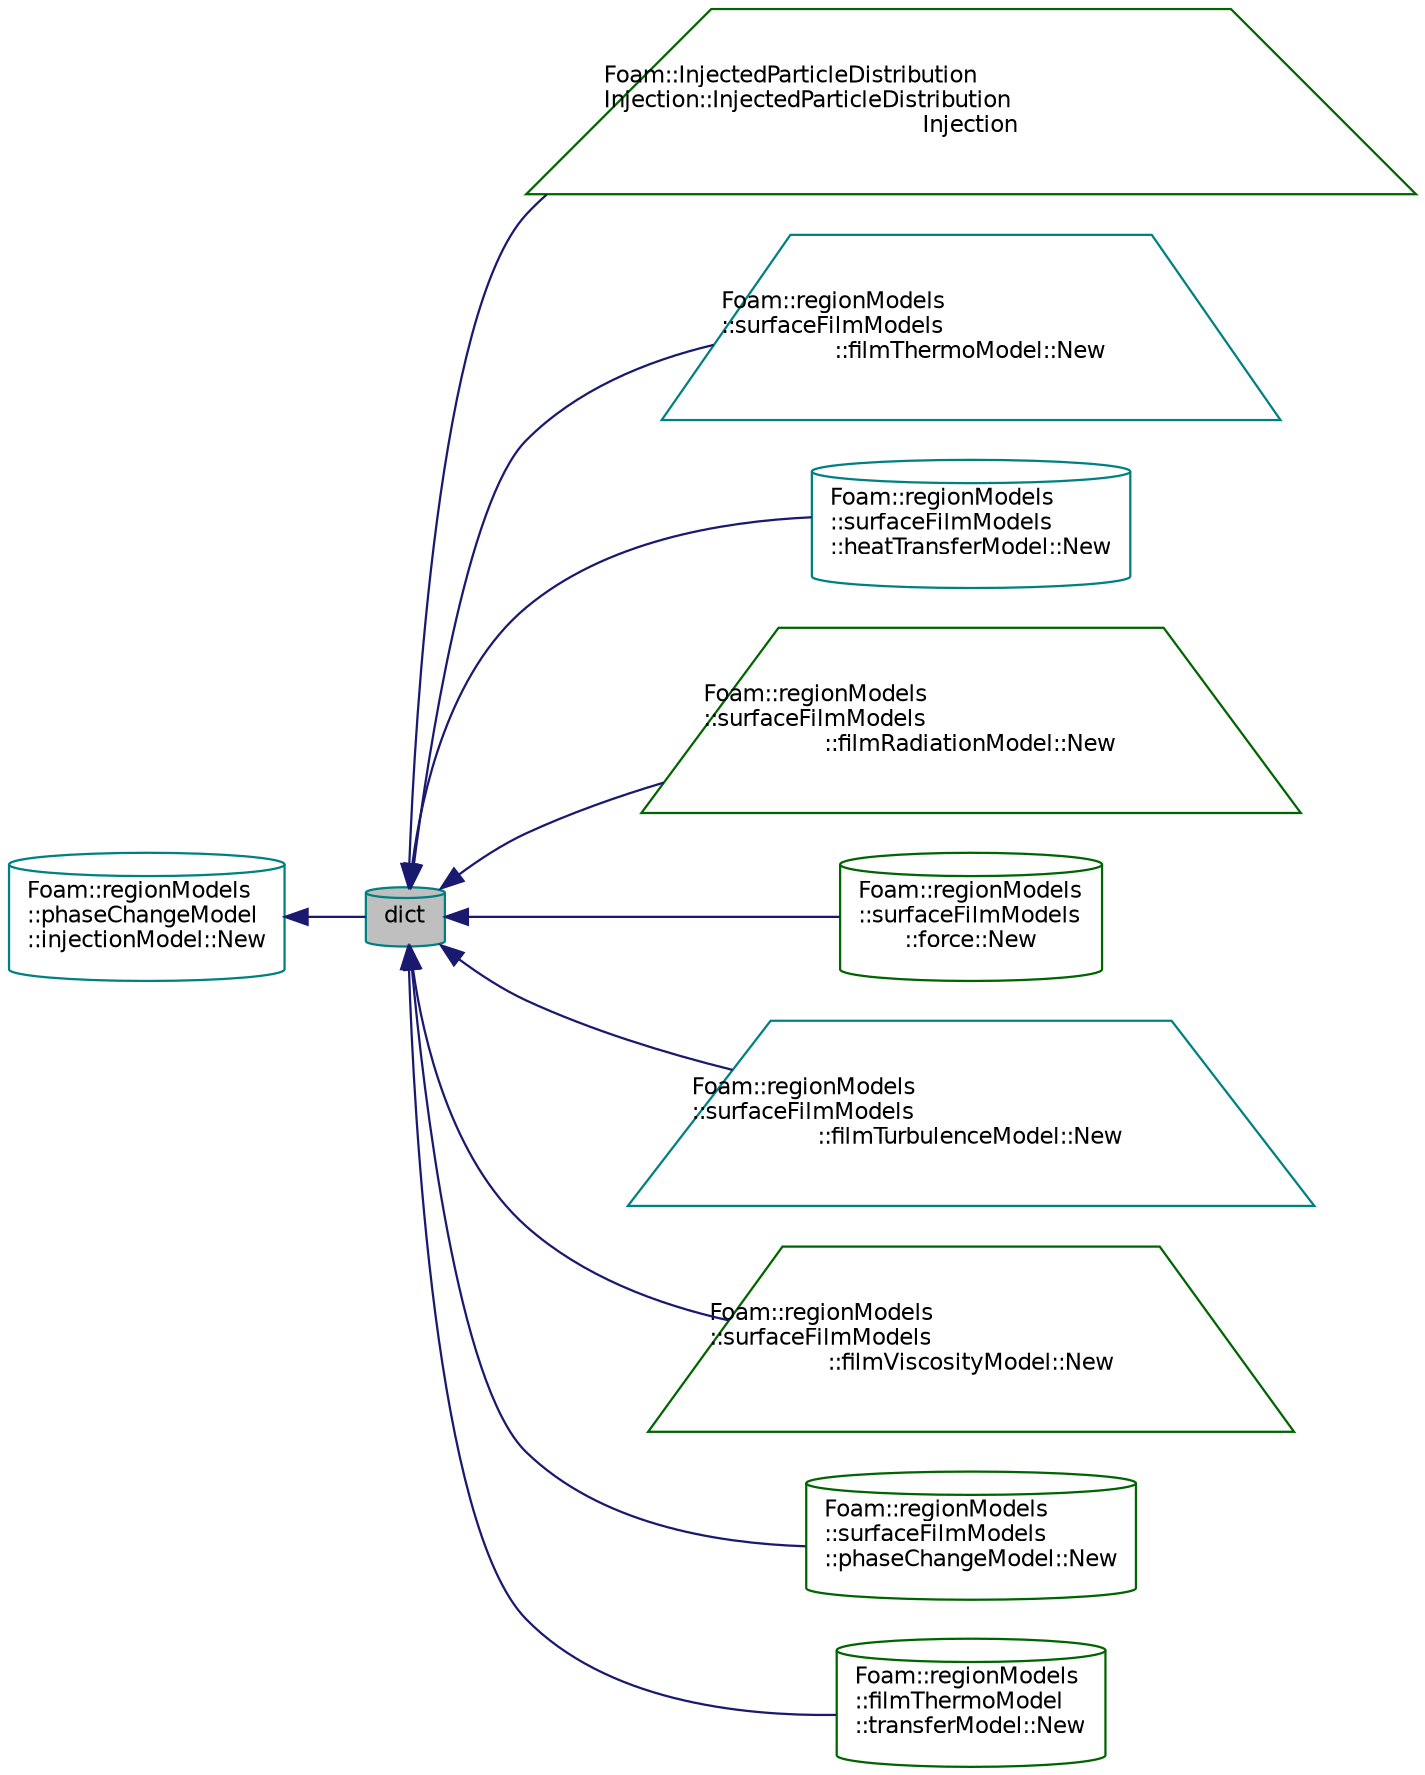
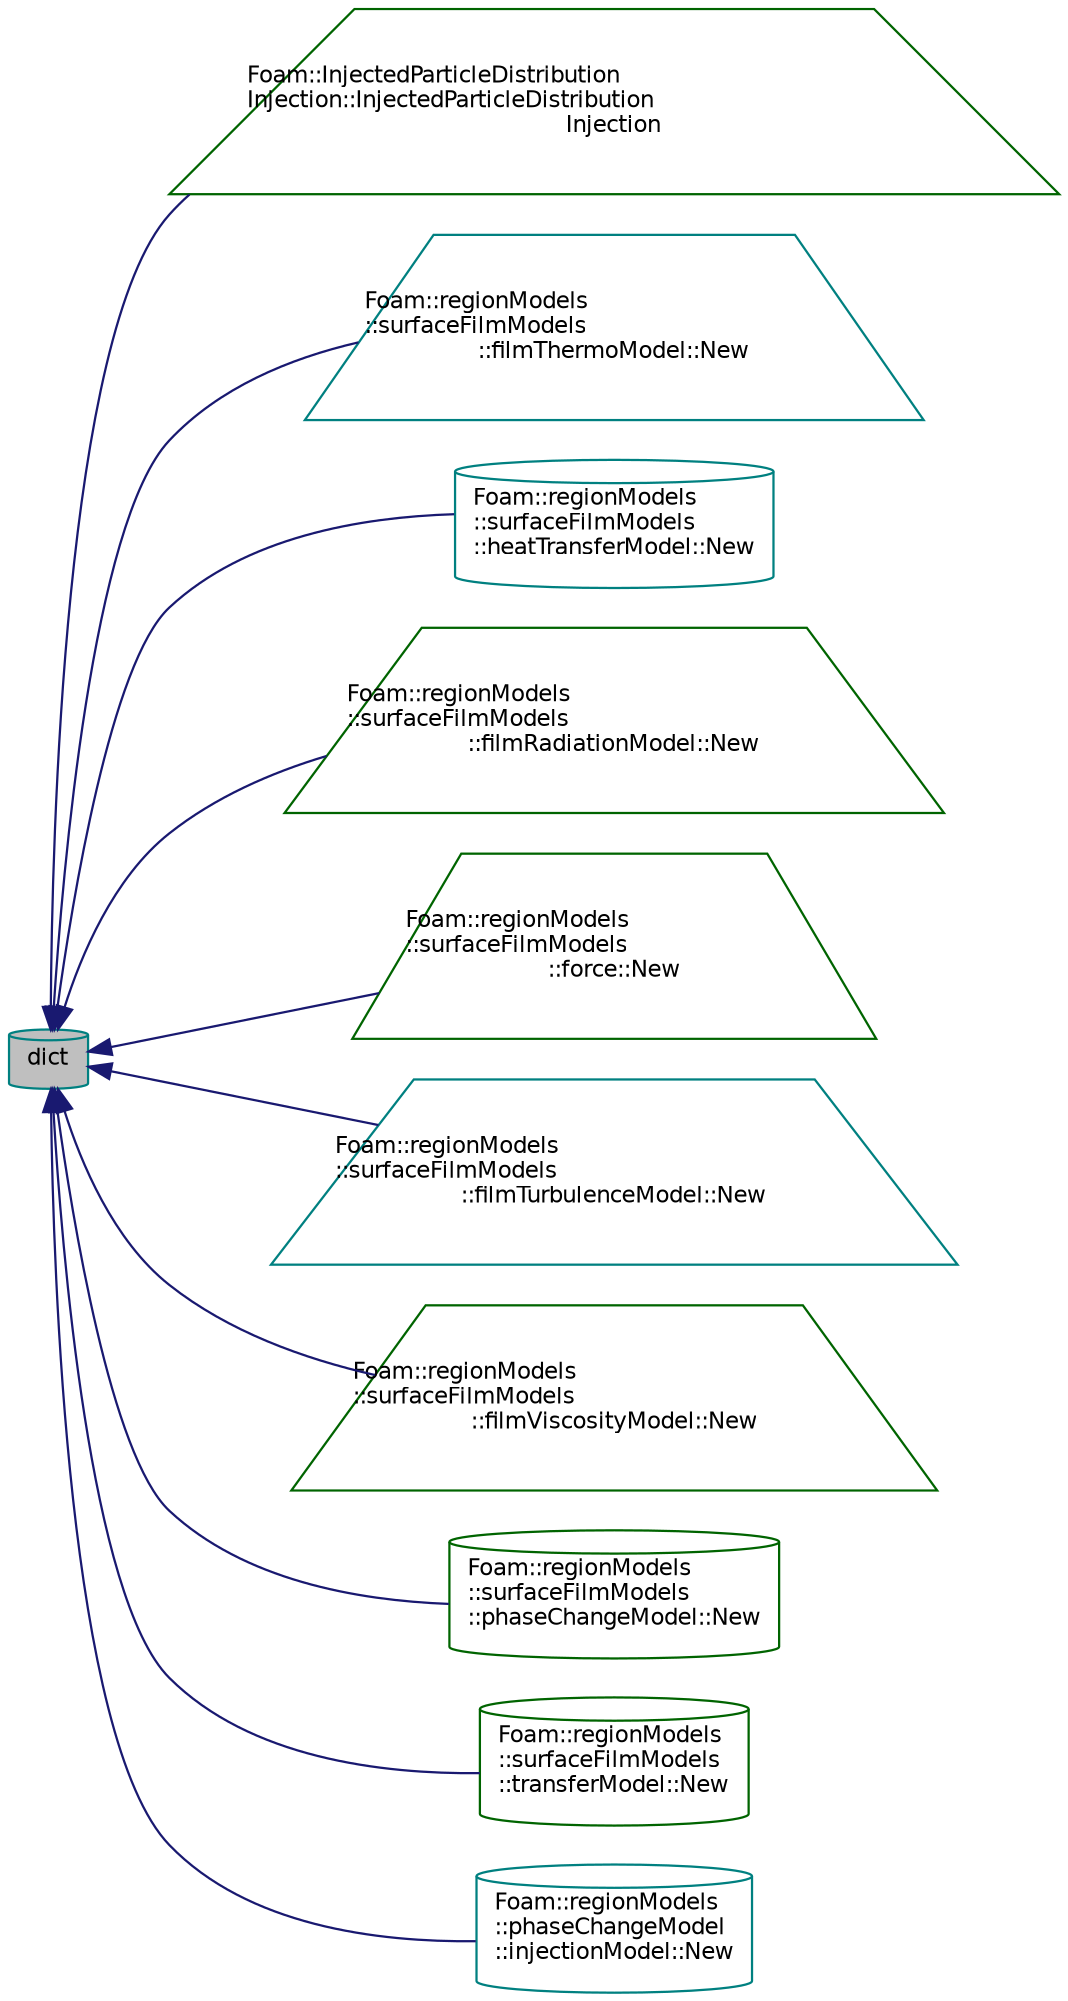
(337, 917) -> (96, 1650)
(971, 917) -> (614, 946)
(971, 1703) -> (614, 1762)
